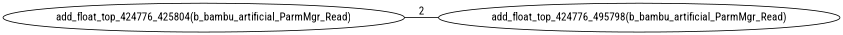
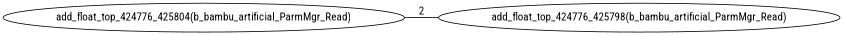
(639, 18) -> (639, 18)
